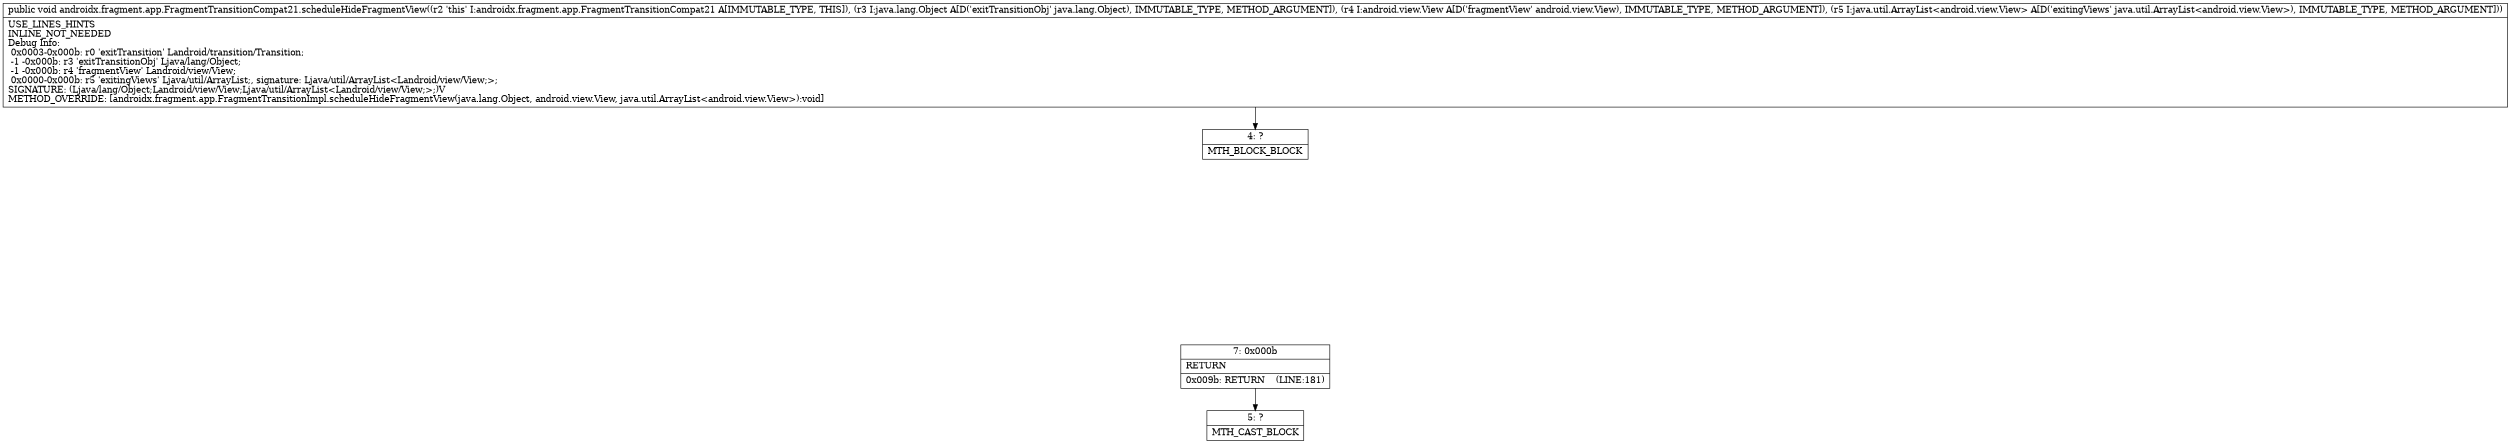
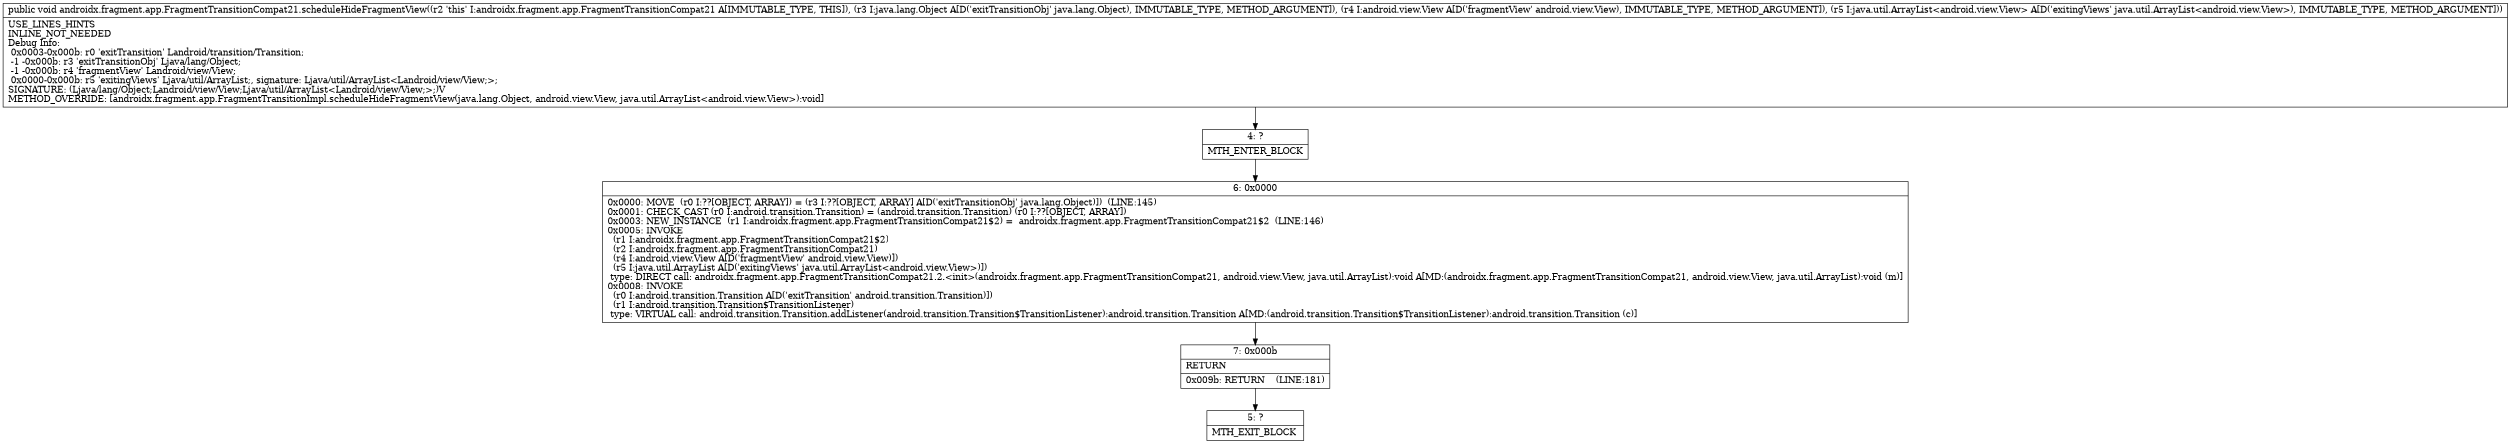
(1255, 151) -> (1255, 151)
none -> (1255, 252)
(1255, 433) -> (1254, 433)
